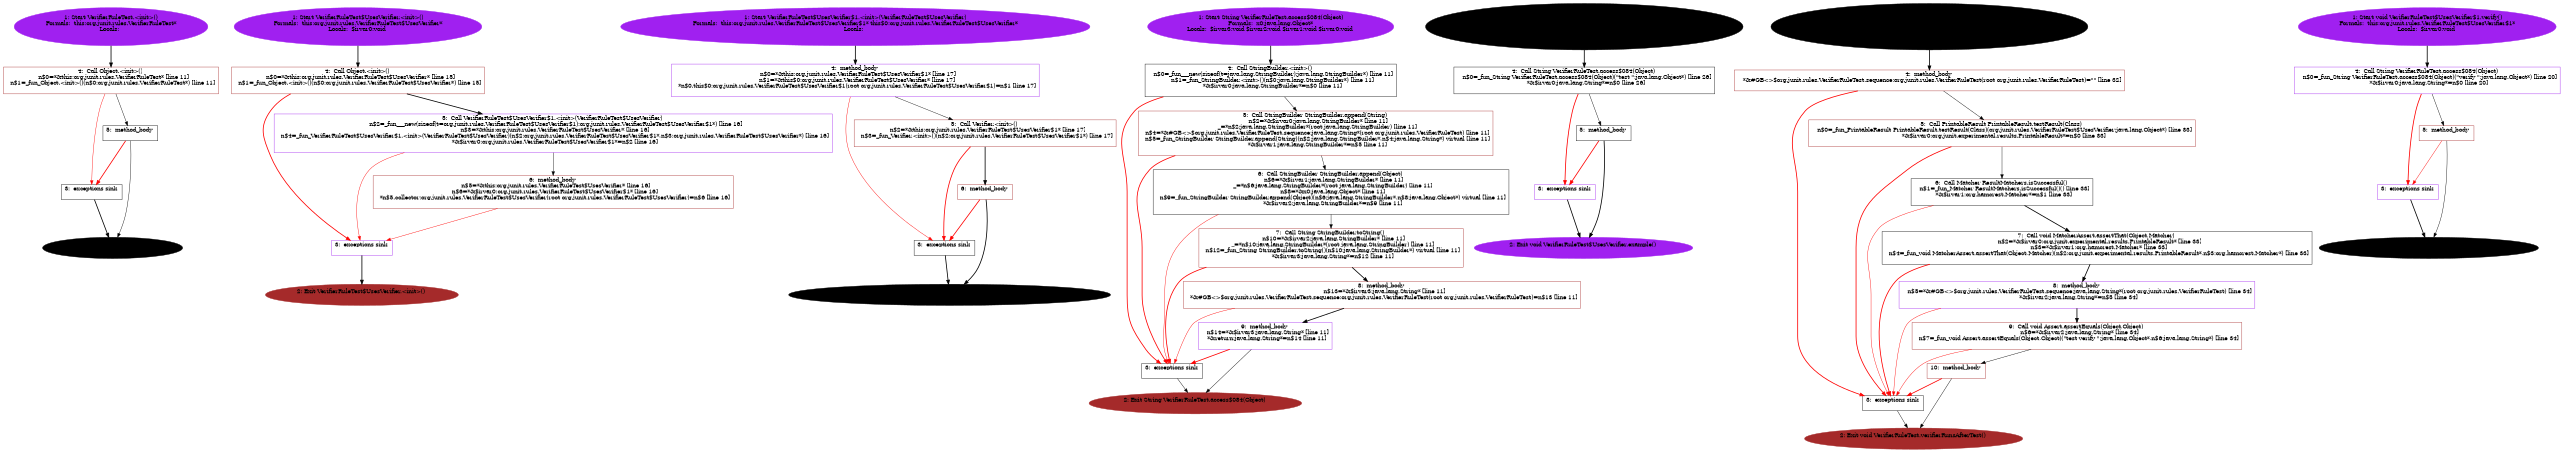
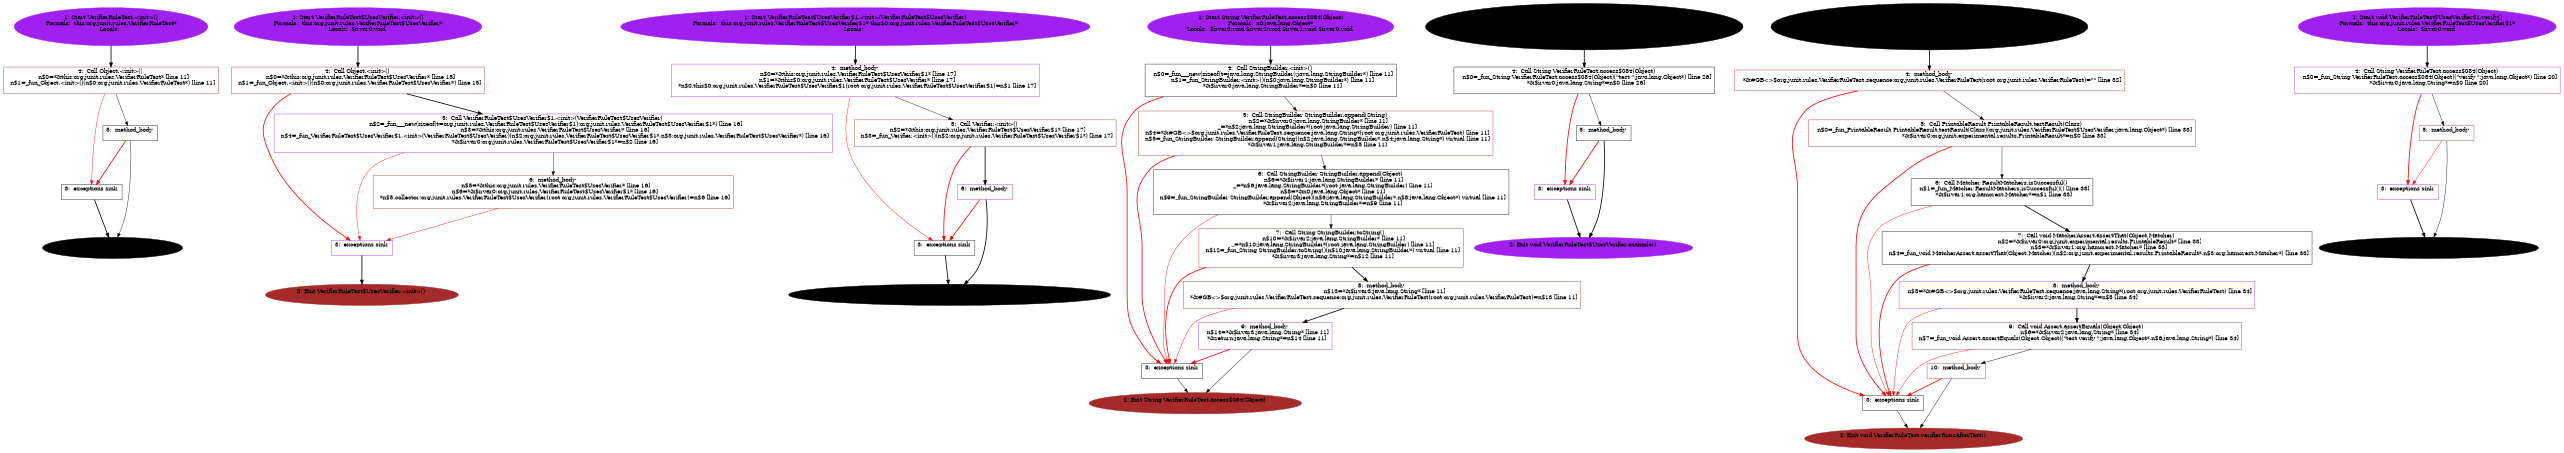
(985, 192) -> (985, 192)
